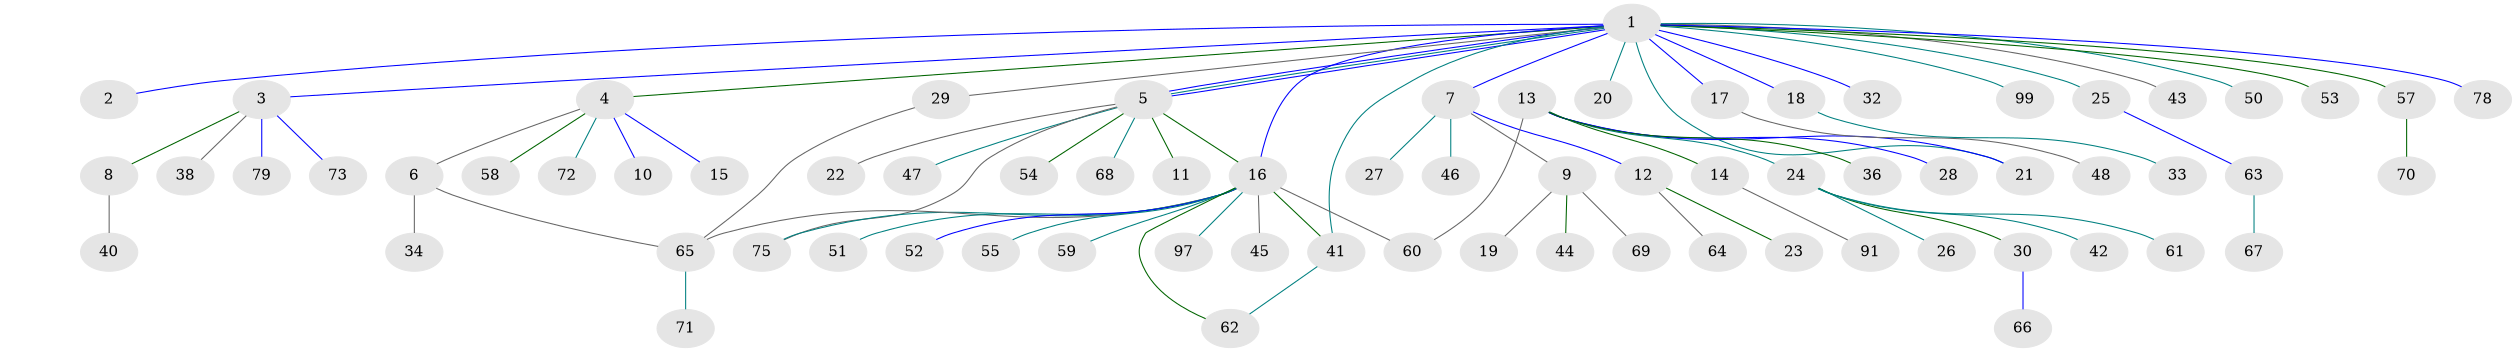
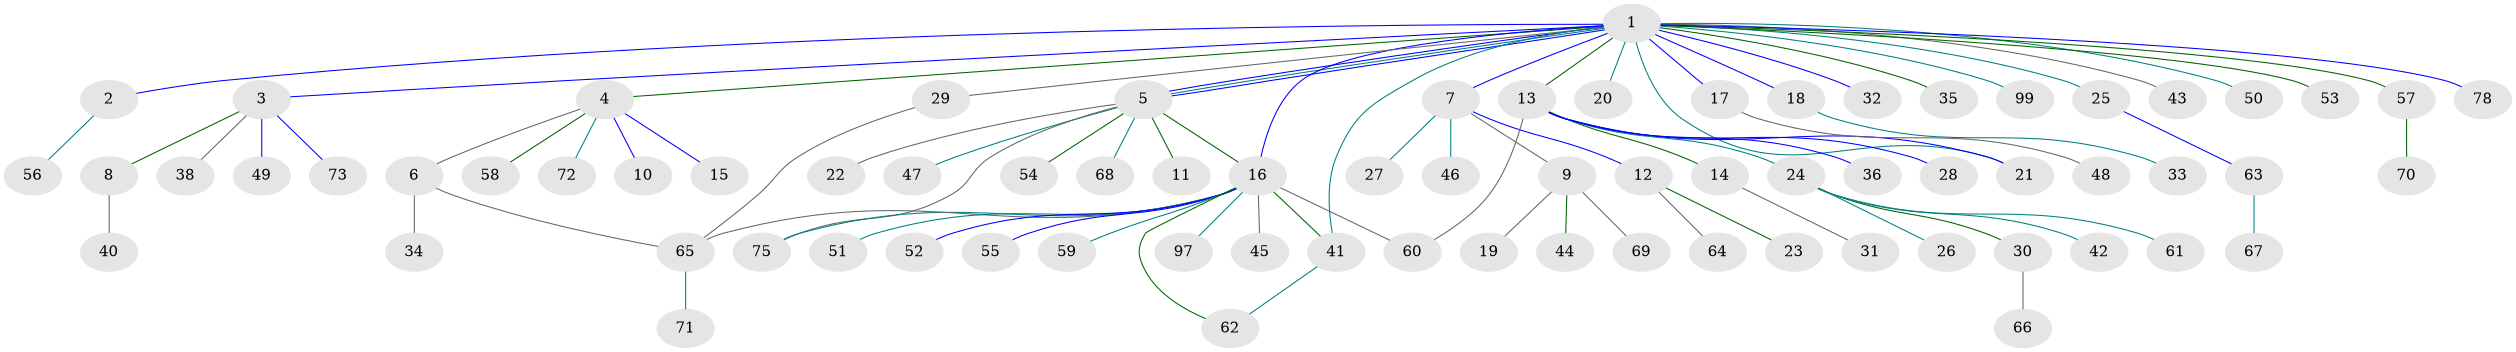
none -> (1579, 62)
none -> (1949, 100)
(1700, 138) -> (1700, 138)
none -> (33, 176)
(262, 176) -> (262, 176)
(1124, 214) -> (1124, 214)
(1870, 252) -> (1870, 252)
(2023, 290) -> (2023, 290)
